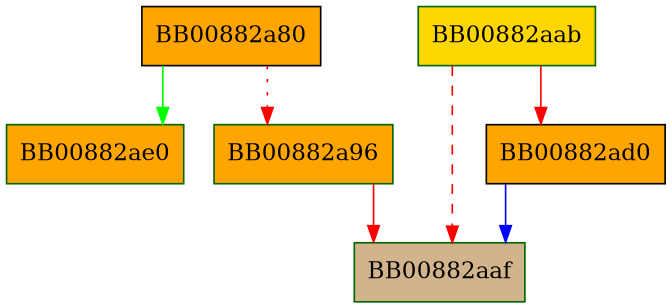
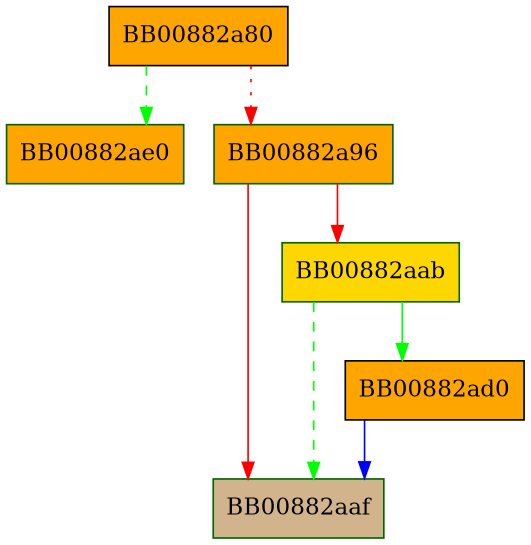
(163, 87) -> (146, 87)
(541, 87) -> (402, 323)
(452, 146) -> (314, 382)
none -> (337, 205)
